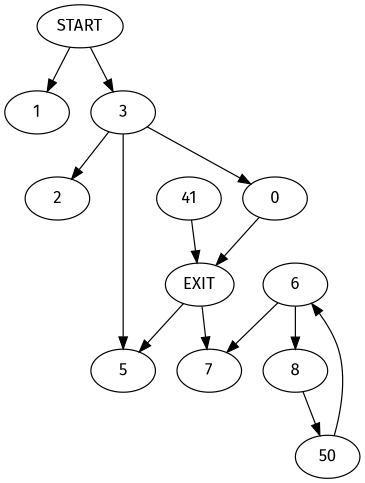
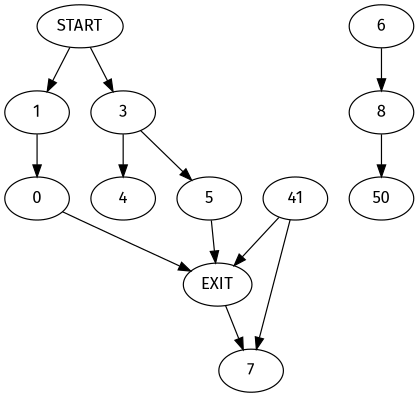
(194, 152) -> (37, 150)
(57, 199) -> (123, 199)
(165, 323) -> (213, 236)
(257, 323) -> (275, 279)
(342, 372) -> none
